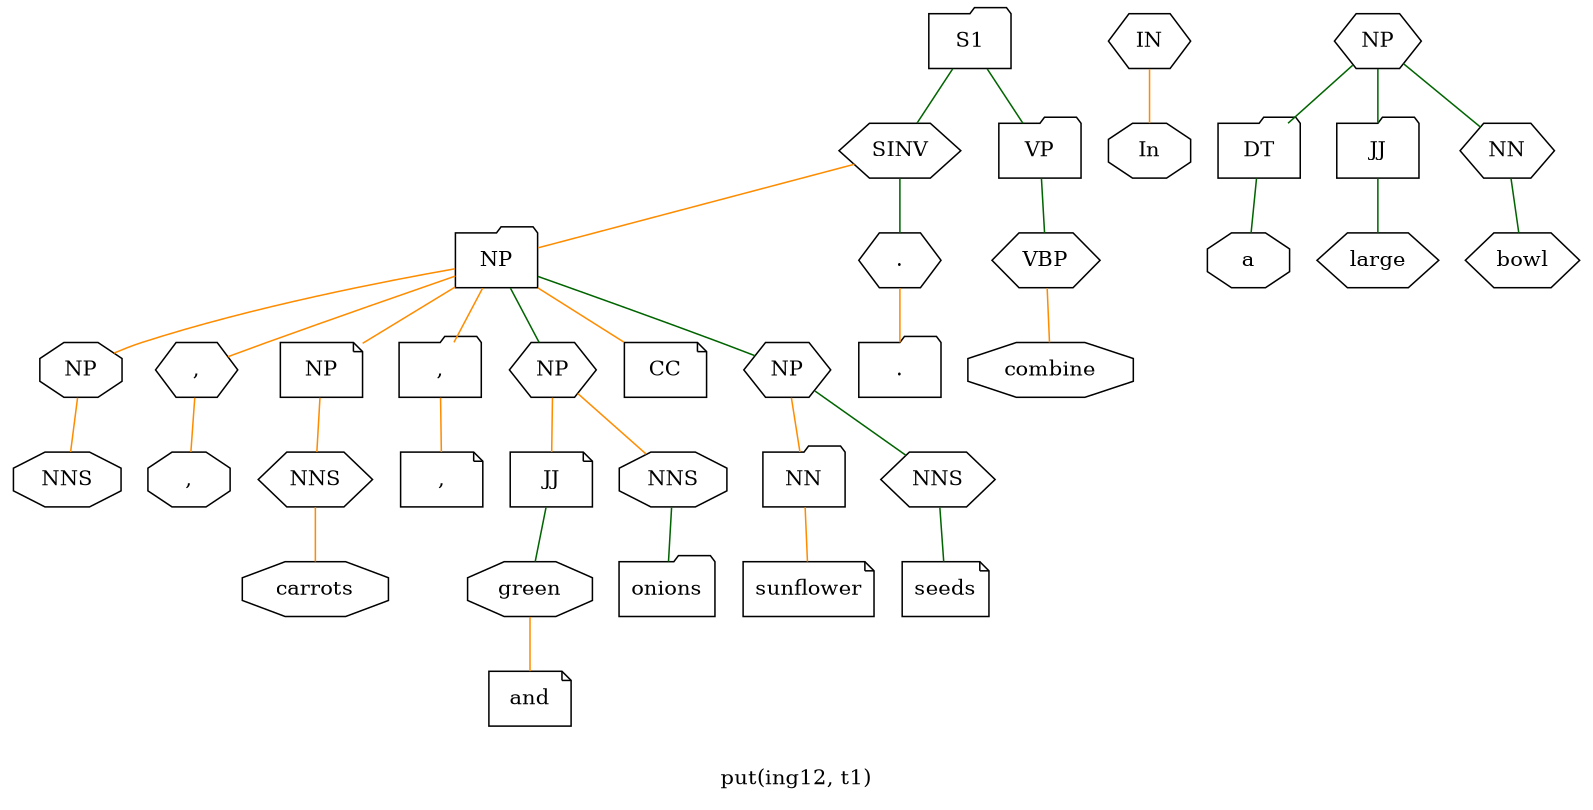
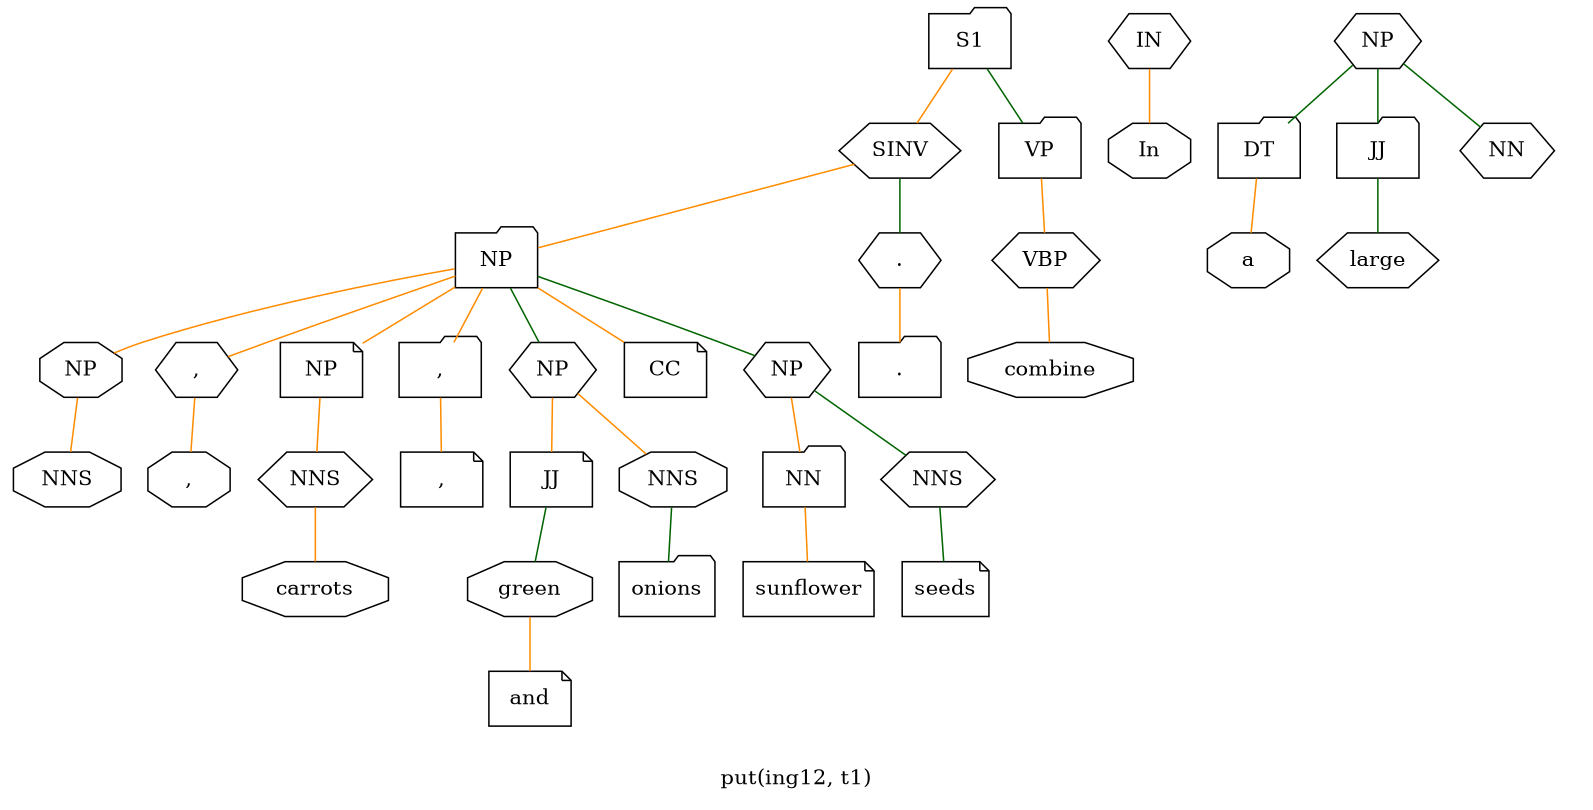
(935, 96) -> (935, 96)
(1043, 206) -> (1043, 206)
(1254, 206) -> (1254, 206)
(1522, 260) -> none
